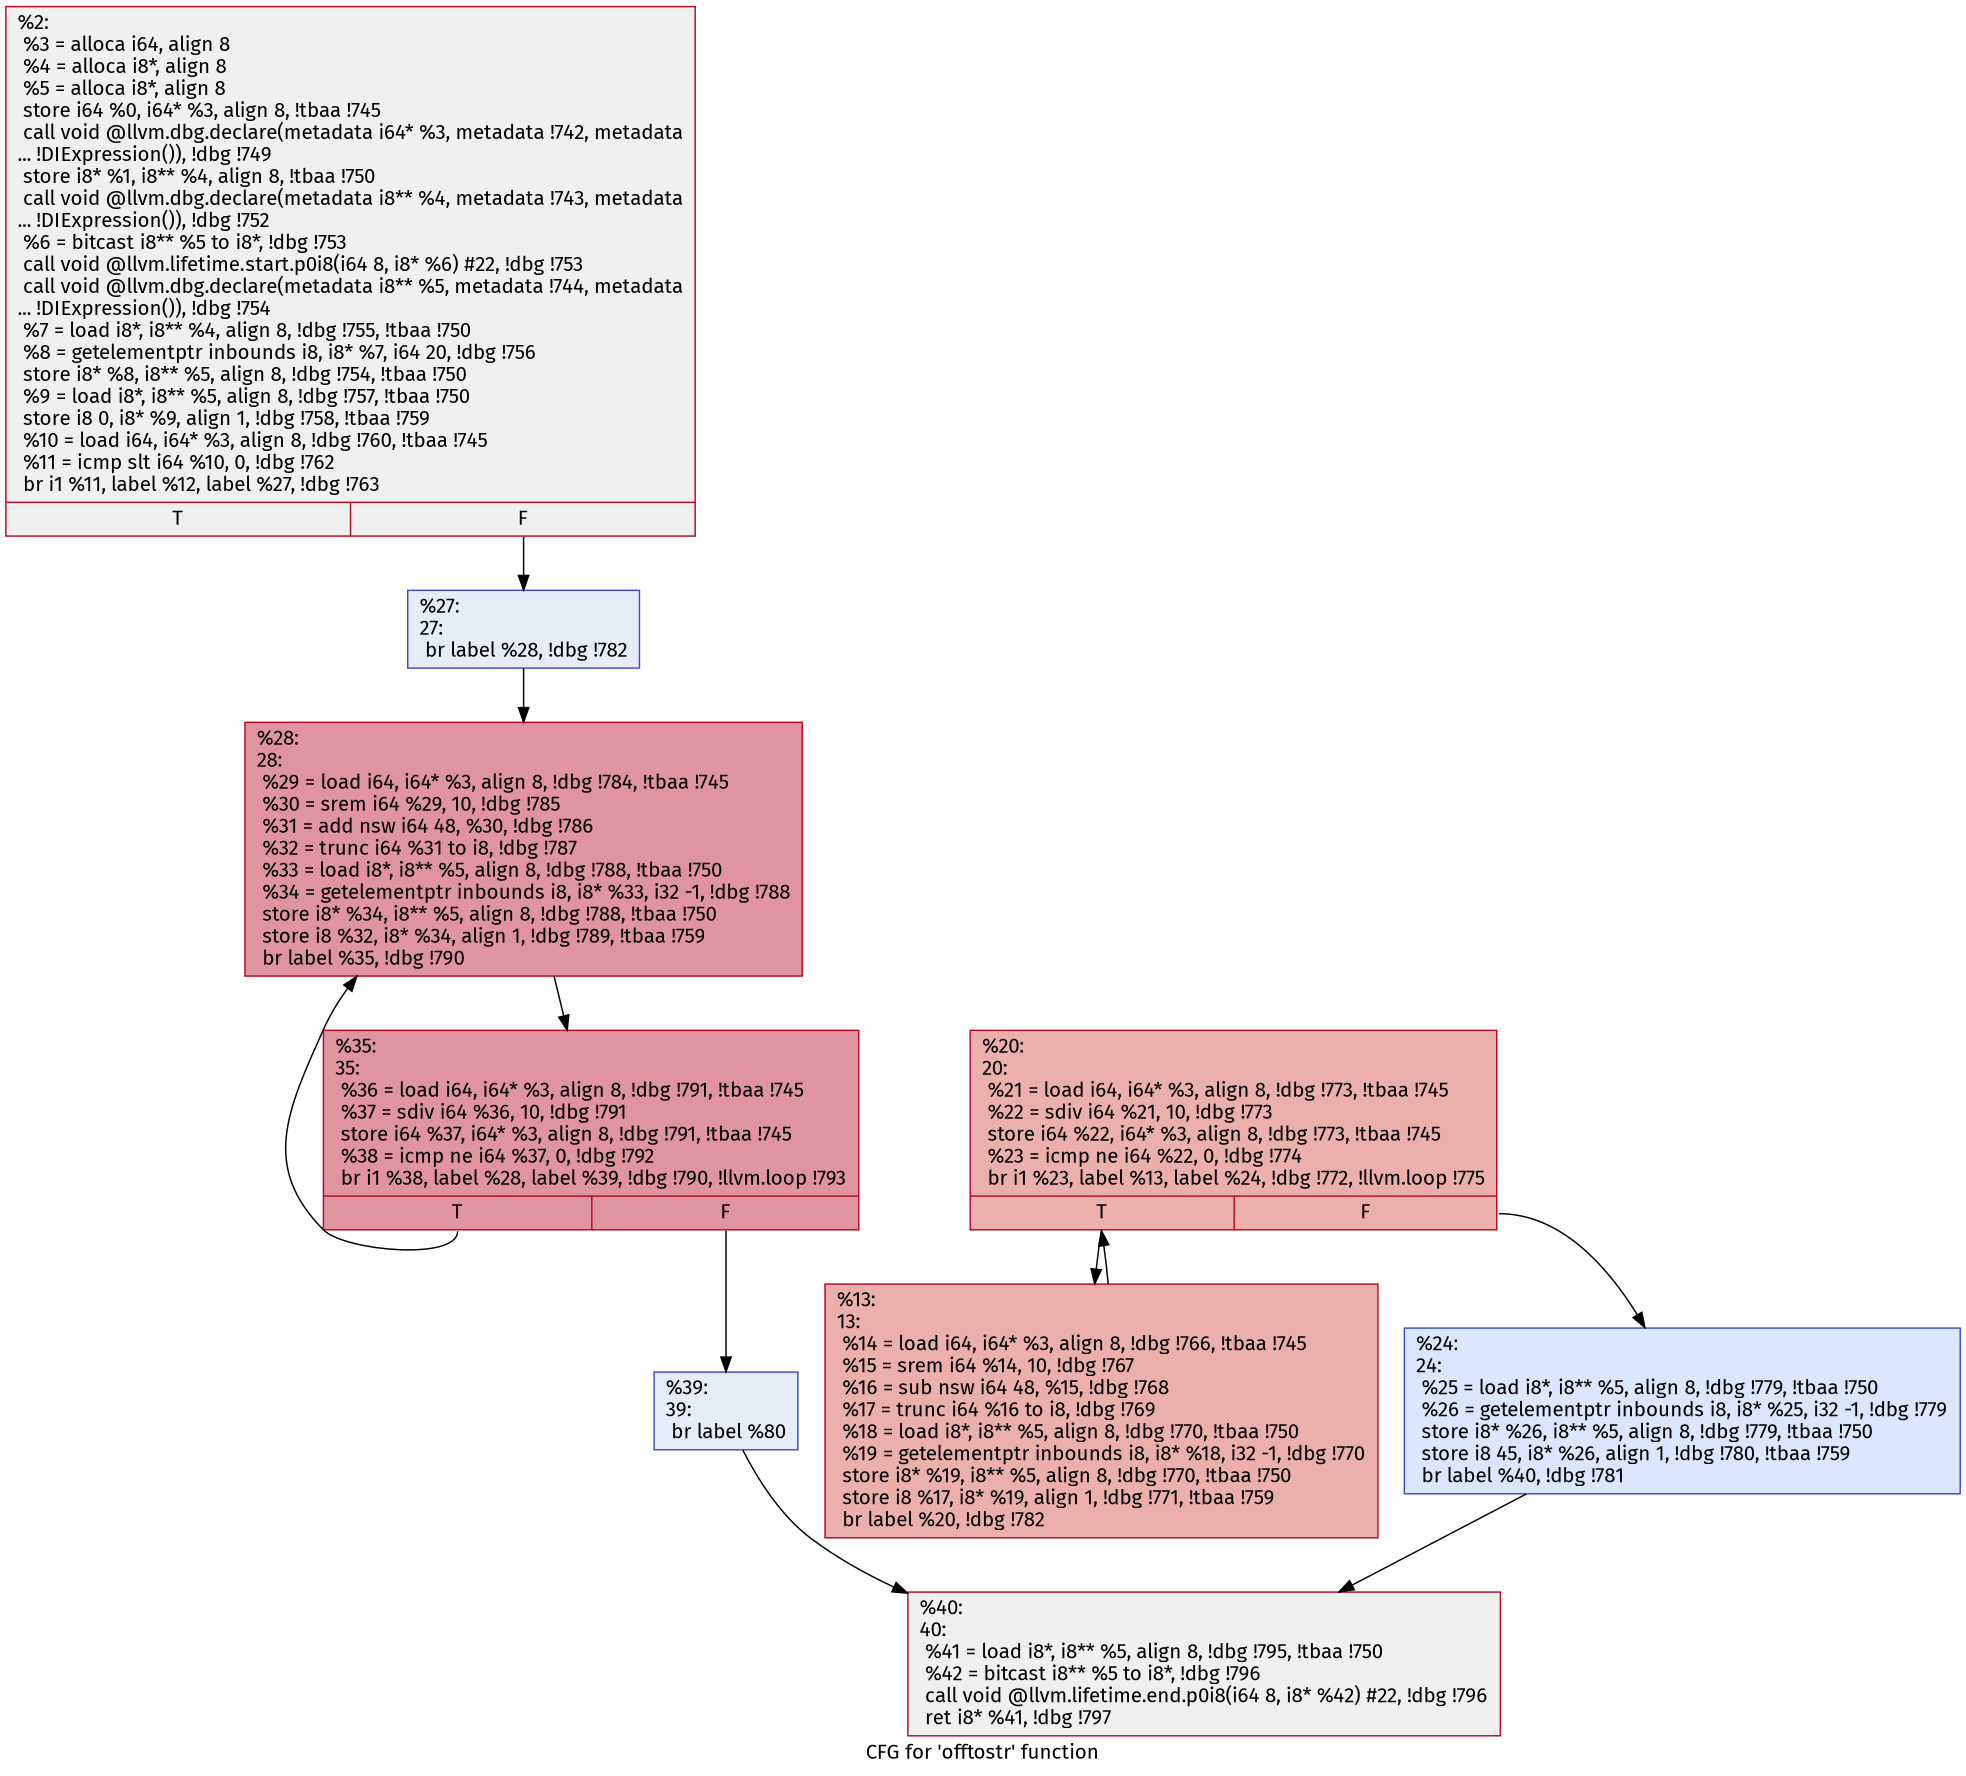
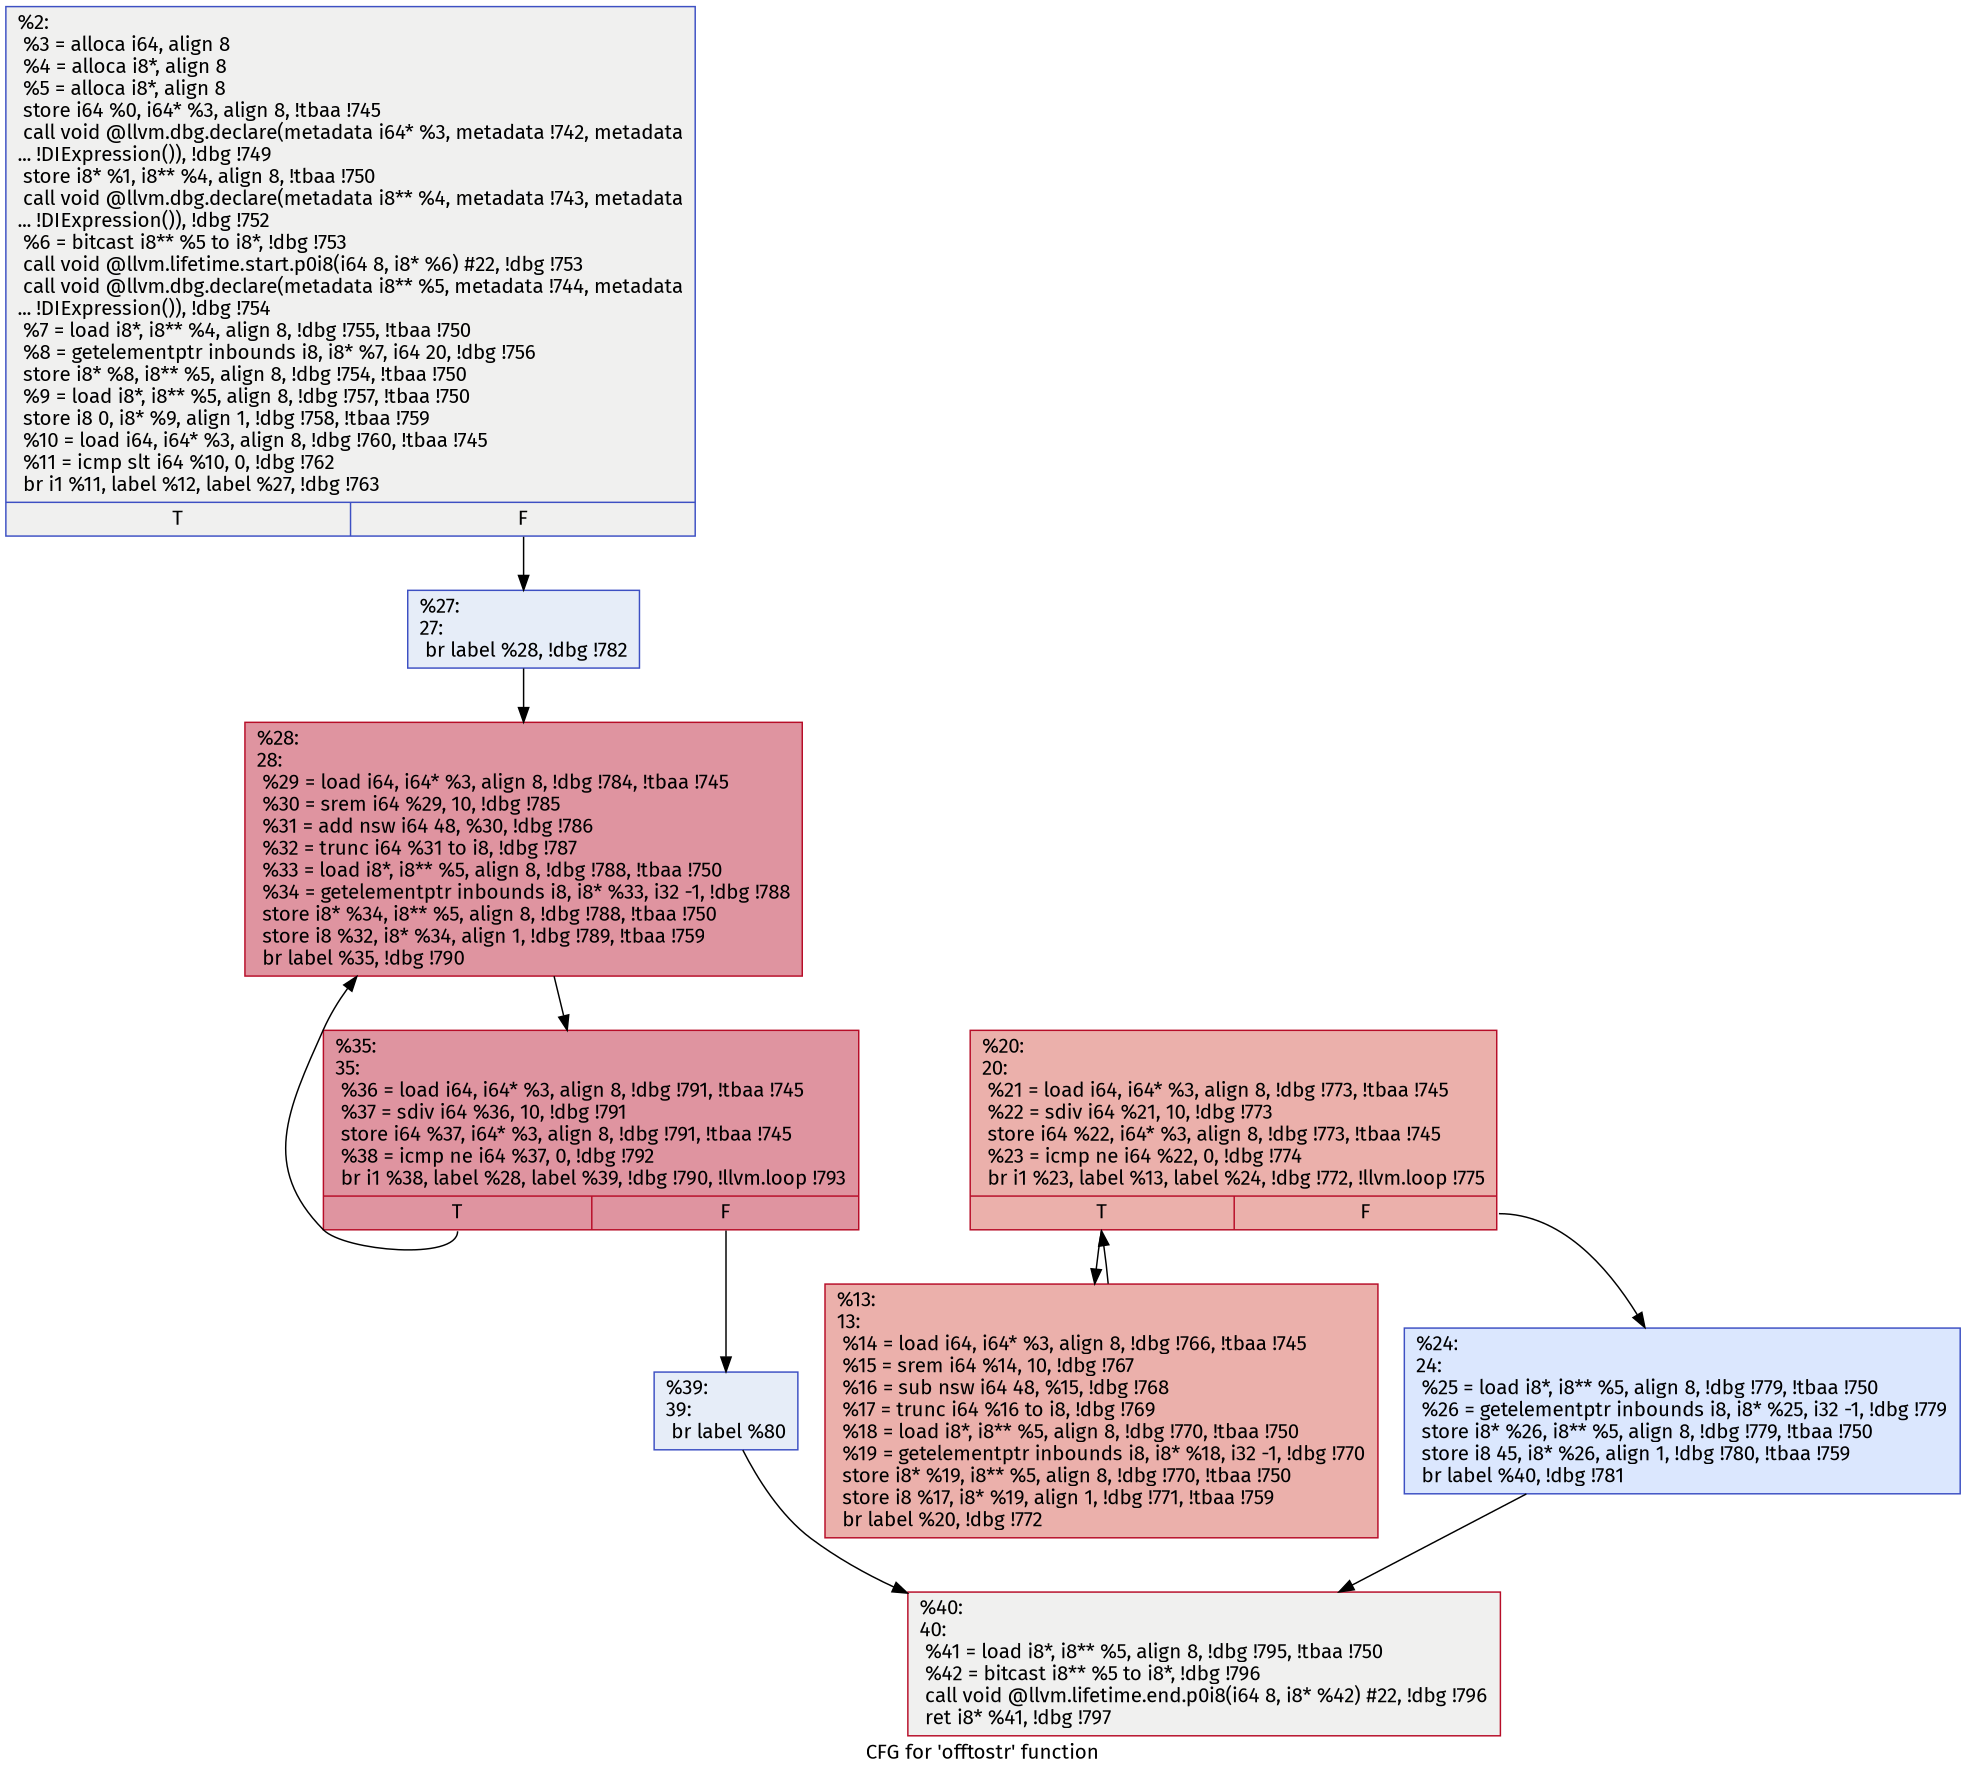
(351, 271) -> (351, 271)
(941, 1520) -> (940, 1520)
